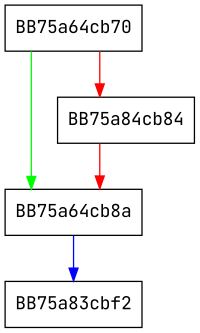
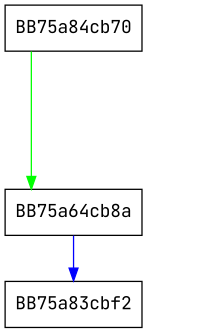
(74, 28) -> (74, 28)
(126, 120) -> none
